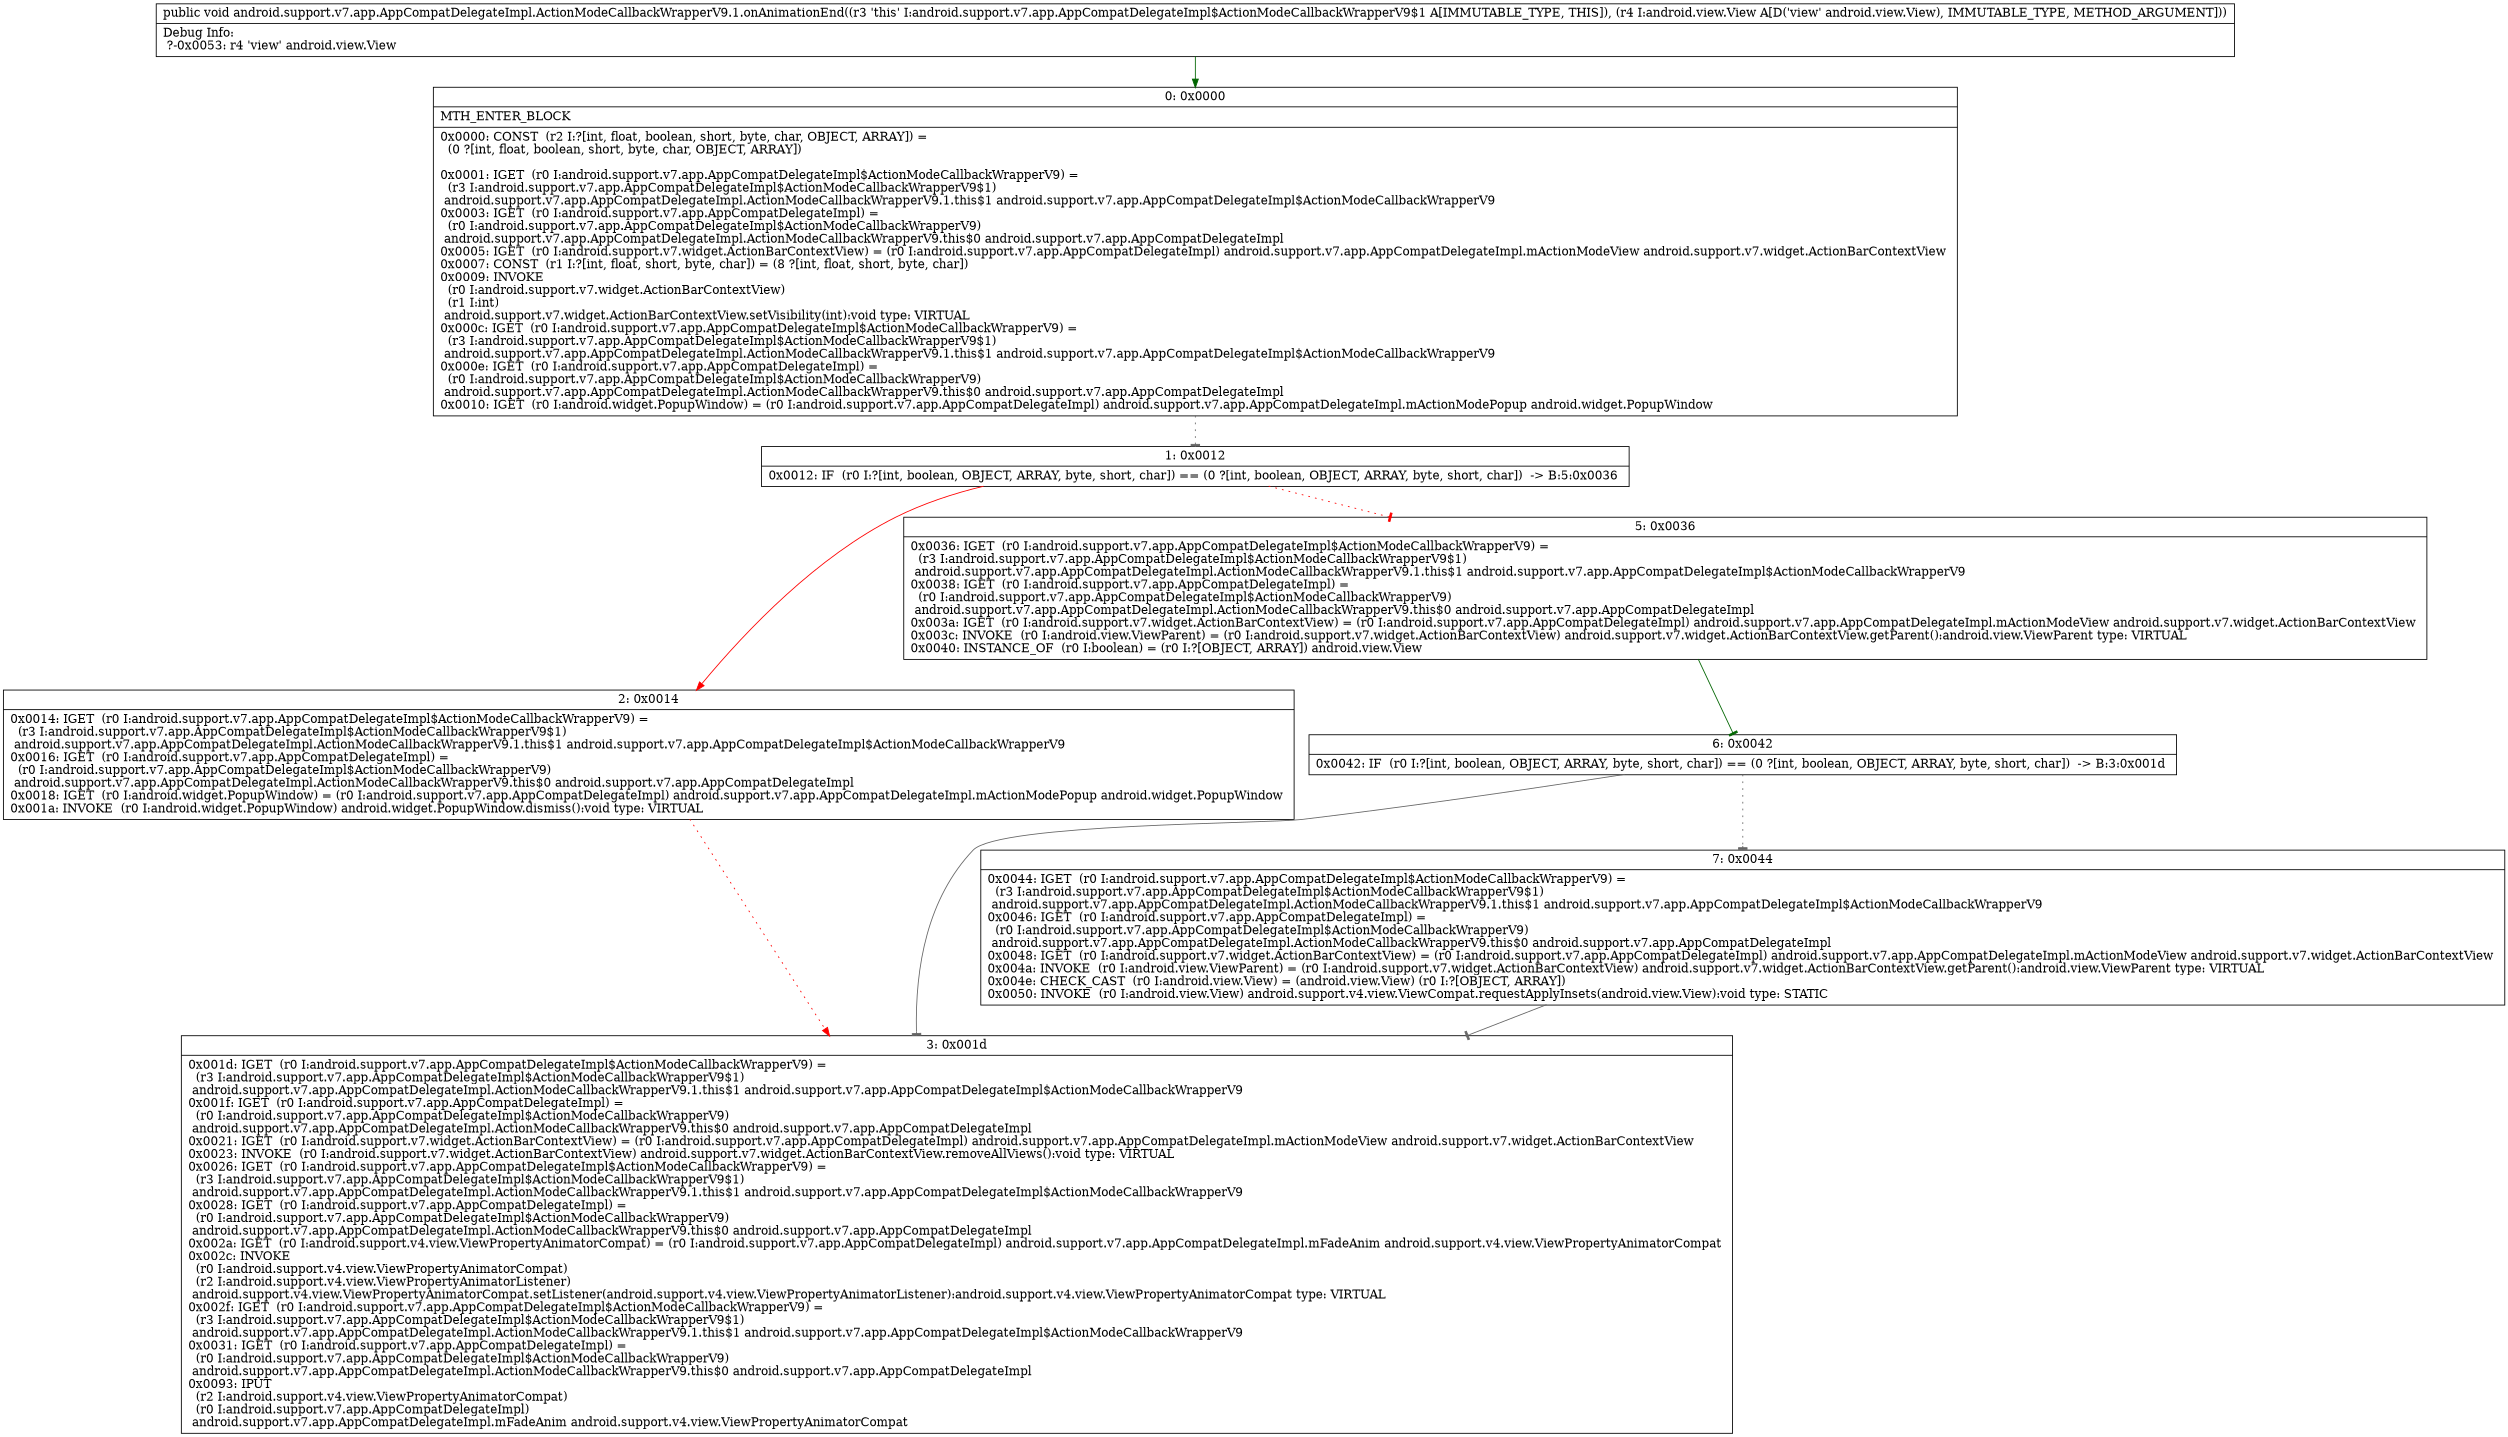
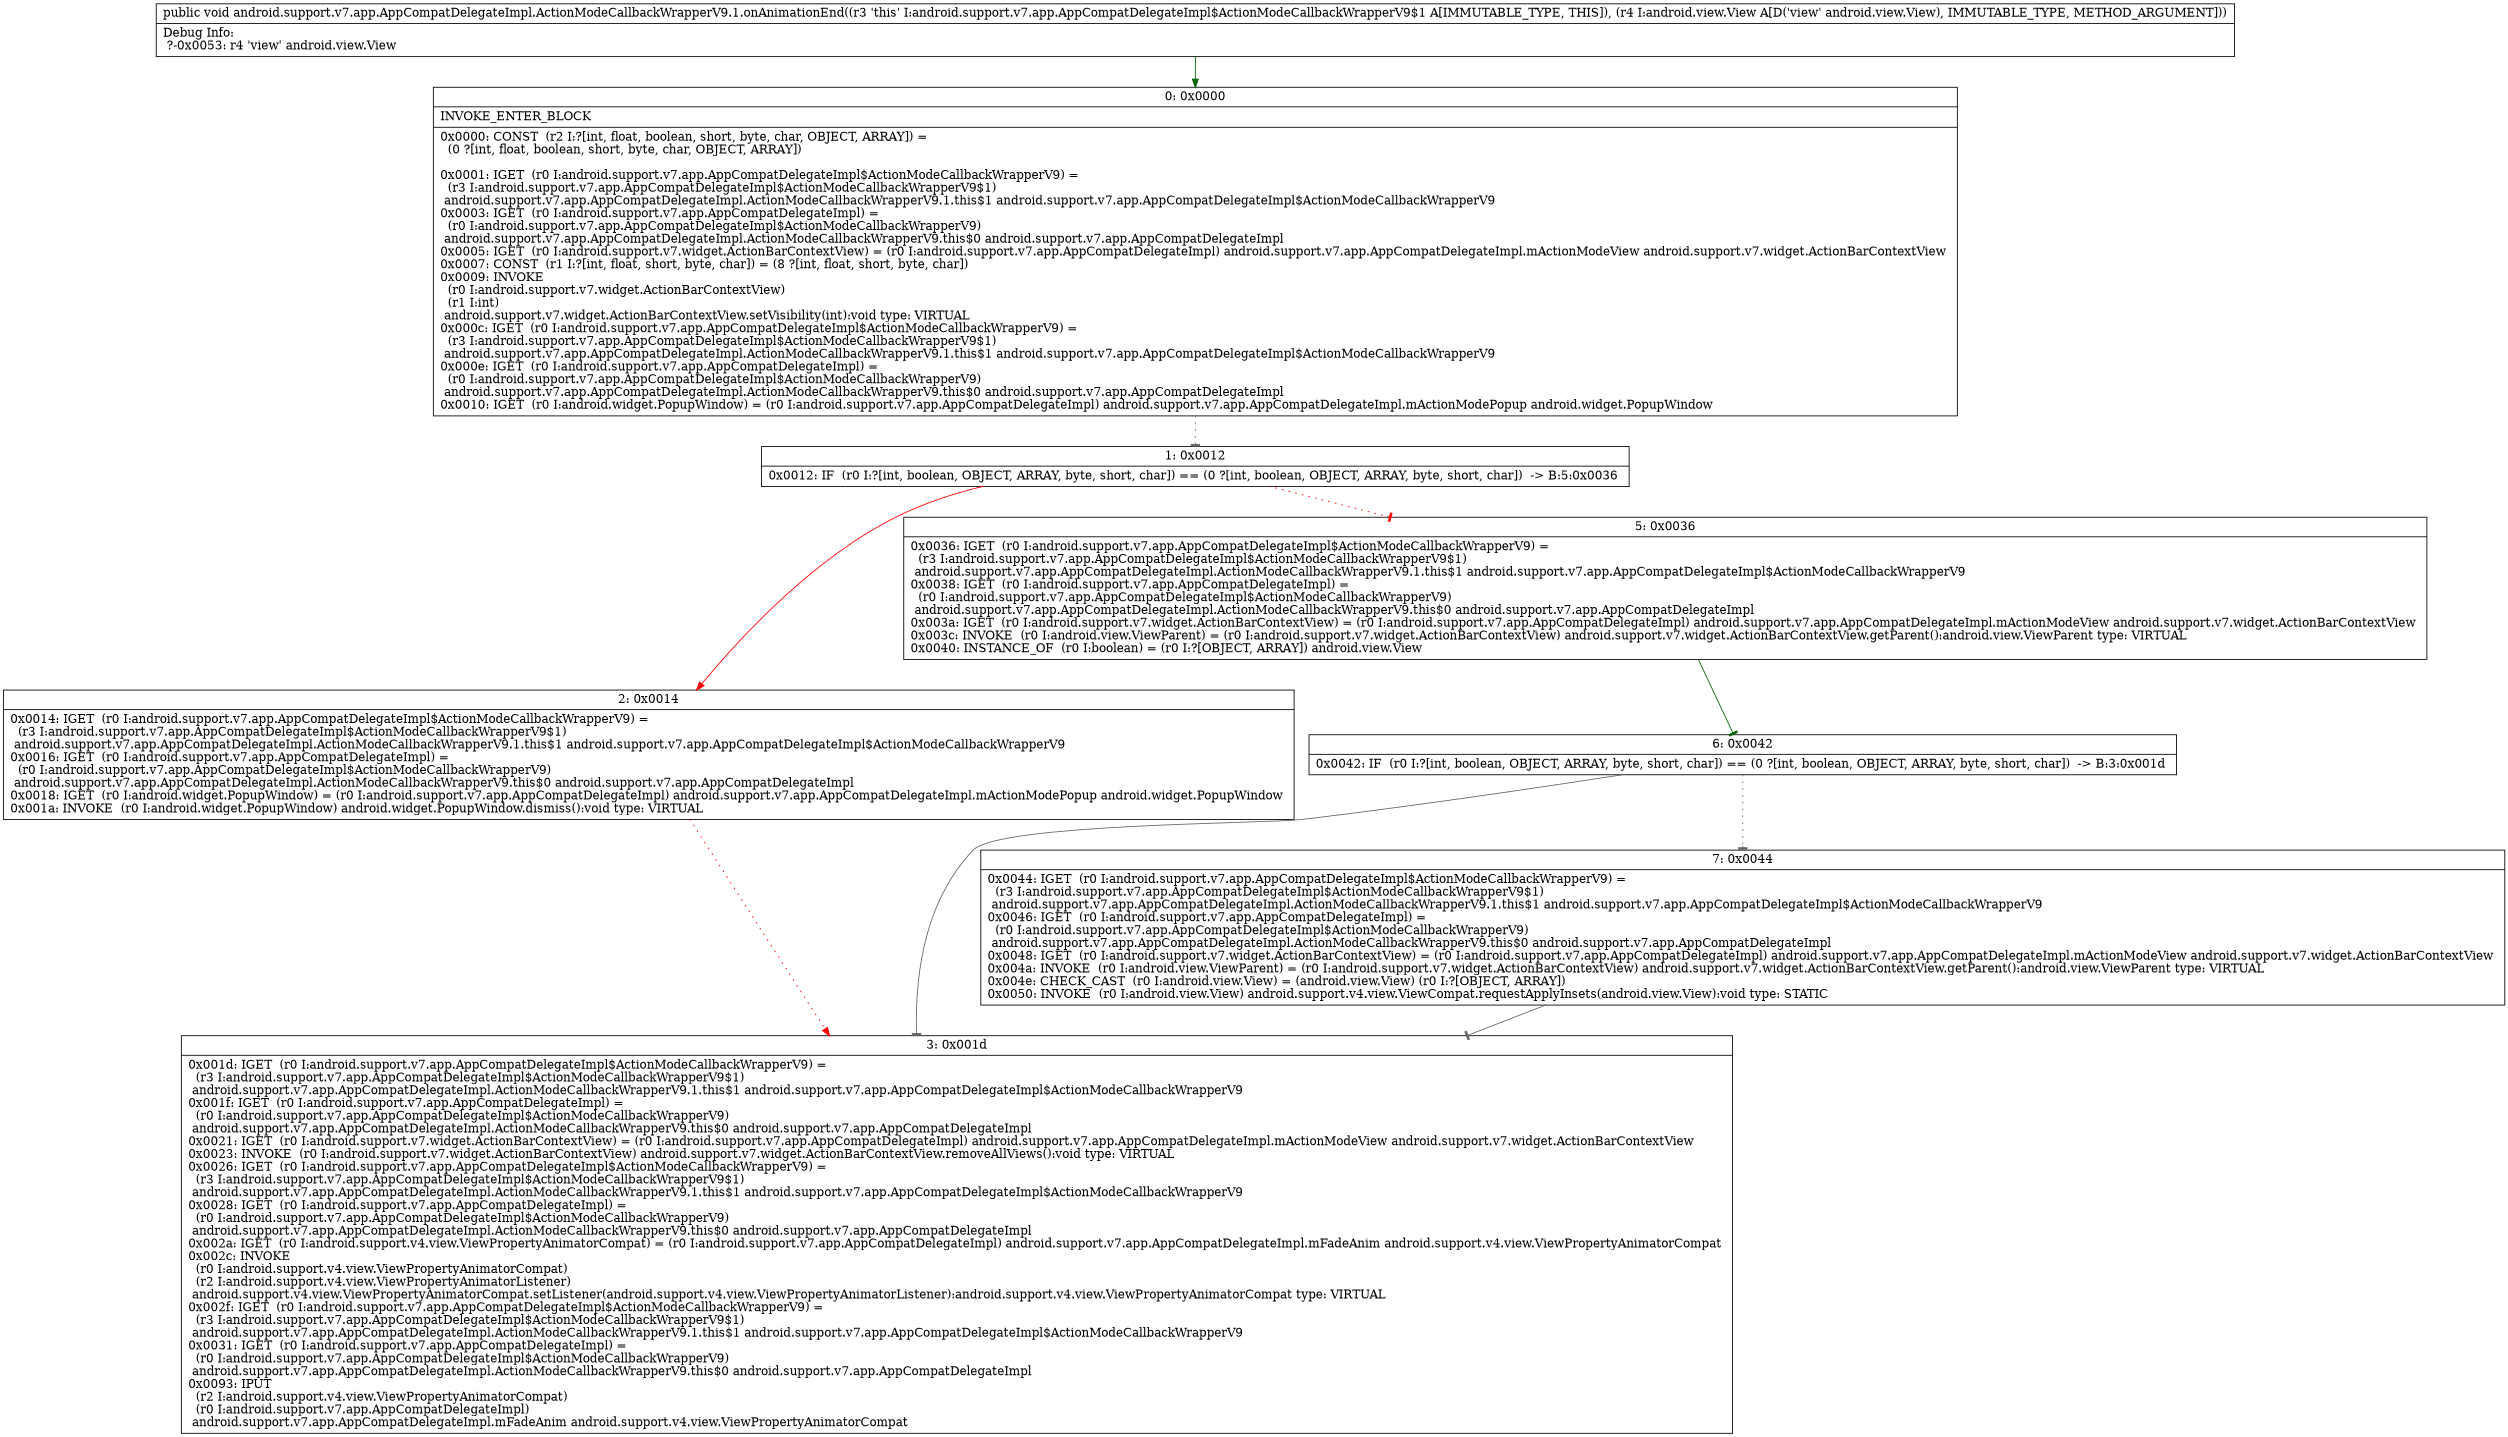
(506, 117) -> (516, 117)
